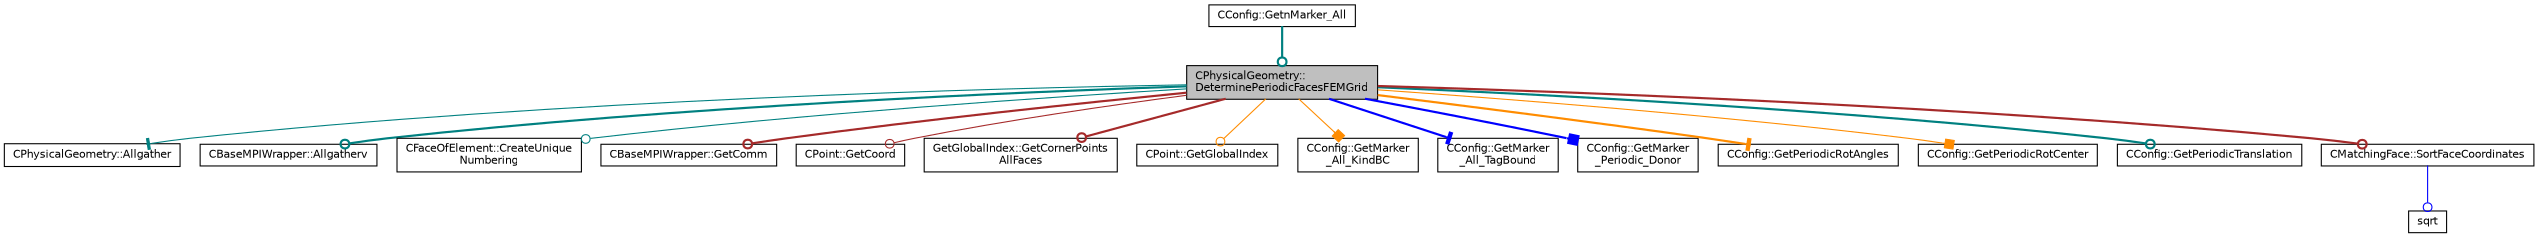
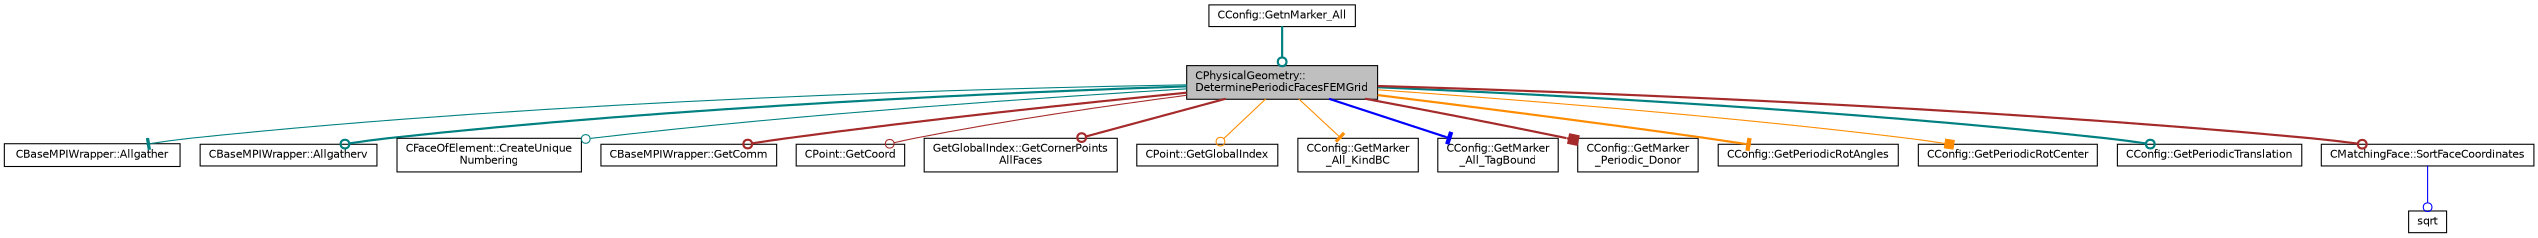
(1318, 117) -> (1318, 117)
(1466, 118) -> (1466, 118)
(92, 155) -> (92, 155)
